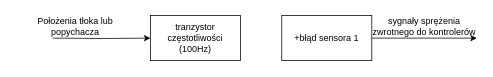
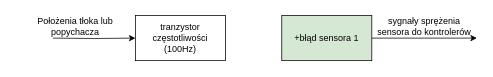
(424, 27) -> (424, 27)
(195, 38) -> (180, 38)
(327, 38) -> (327, 38)
